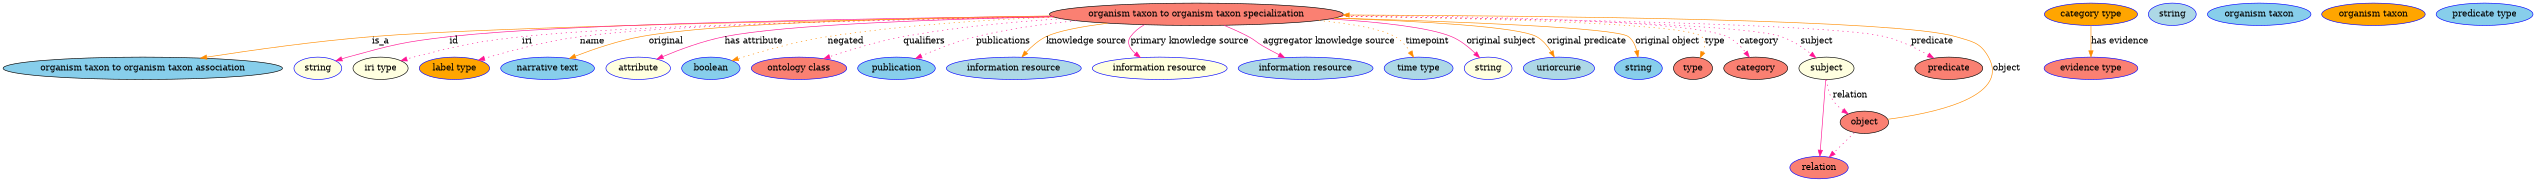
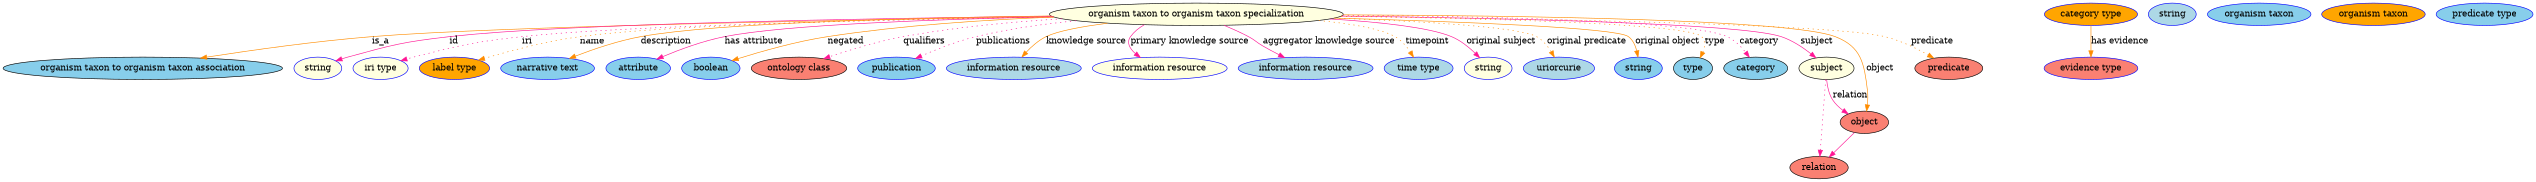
(1196, 14) -> (1196, 14)
(1579, 21) -> (1579, 21)
(1741, 21) -> (1631, 19)
(767, 24) -> (767, 24)
(1726, 25) -> (1637, 22)
(895, 28) -> (895, 28)
(1491, 28) -> (1491, 28)
(666, 41) -> (666, 41)
(381, 68) -> (381, 68)
(638, 68) -> (638, 68)
(799, 68) -> (799, 68)
(1693, 68) -> (1693, 68)
(1756, 68) -> (1756, 68)
(1831, 97) -> (1831, 97)
(1823, 115) -> (1823, 115)
(1844, 143) -> (1844, 143)
(1819, 168) -> (1819, 168)
